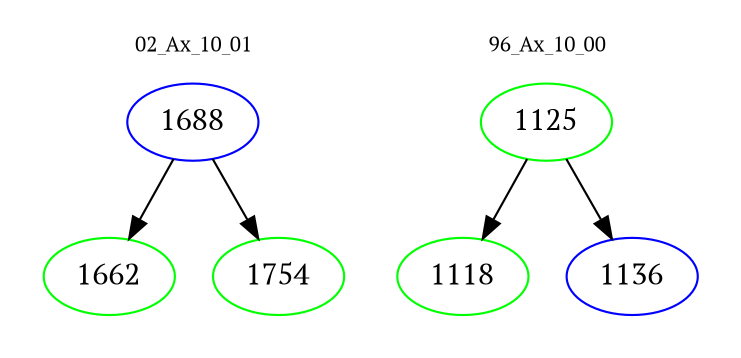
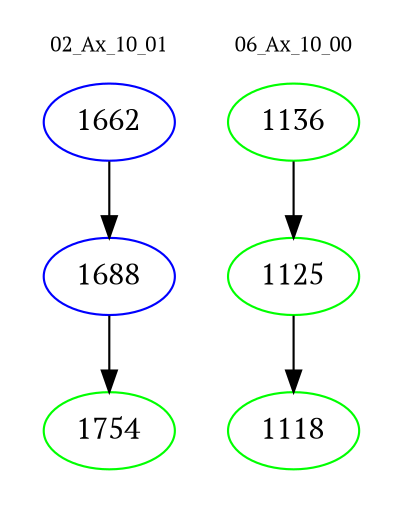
(548, 46) -> (294, 46)
(157, 189) -> (109, 189)
(584, 189) -> (294, 189)
(109, 276) -> (109, 122)
(632, 276) -> (294, 122)
